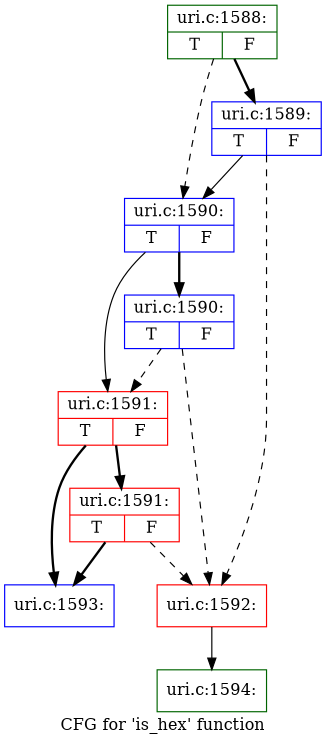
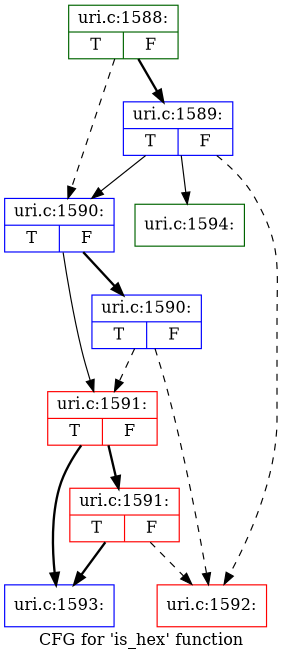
(212, 643) -> (184, 174)
